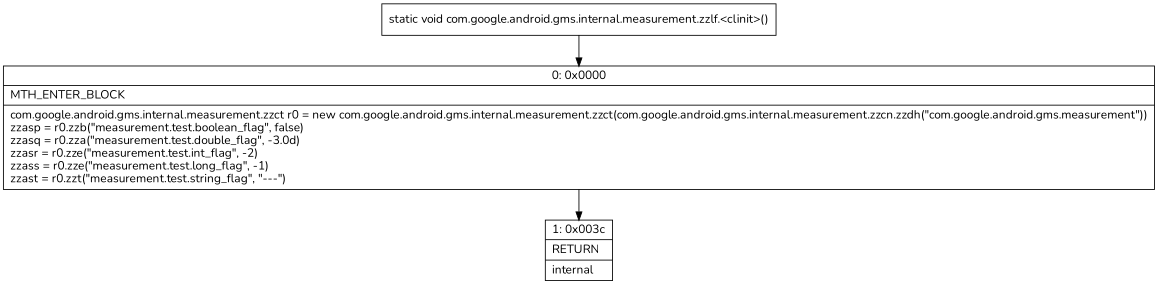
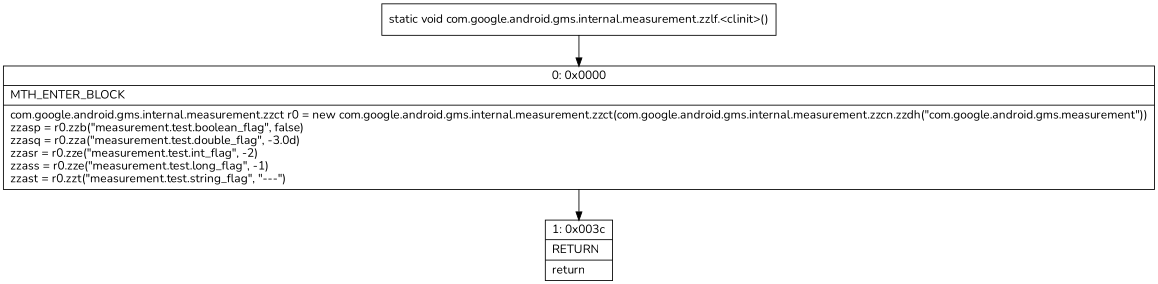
(573, 270) -> (569, 270)
